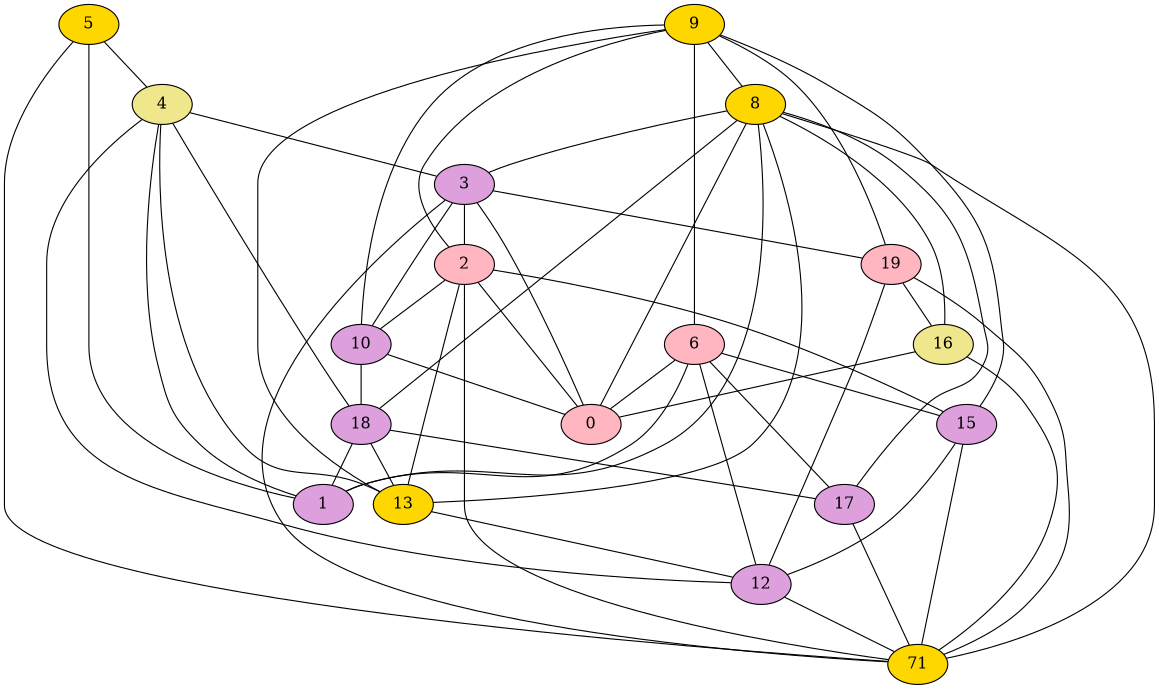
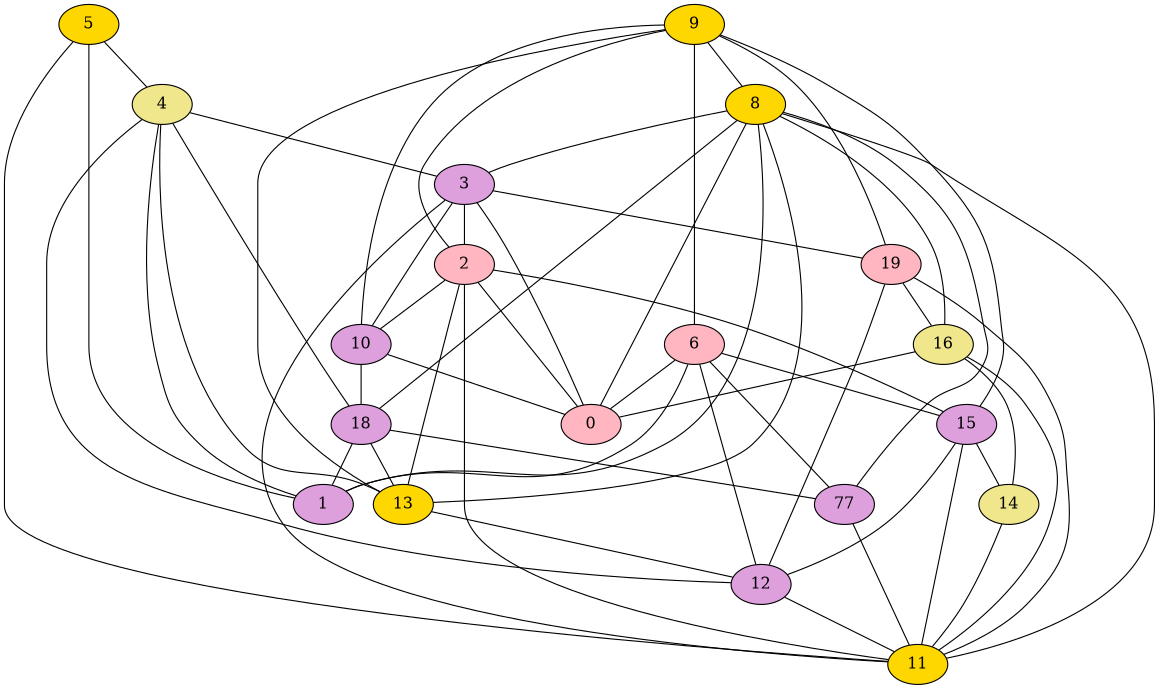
(844, 504) -> (844, 504)
none -> (1009, 504)
(918, 664) -> (918, 664)
